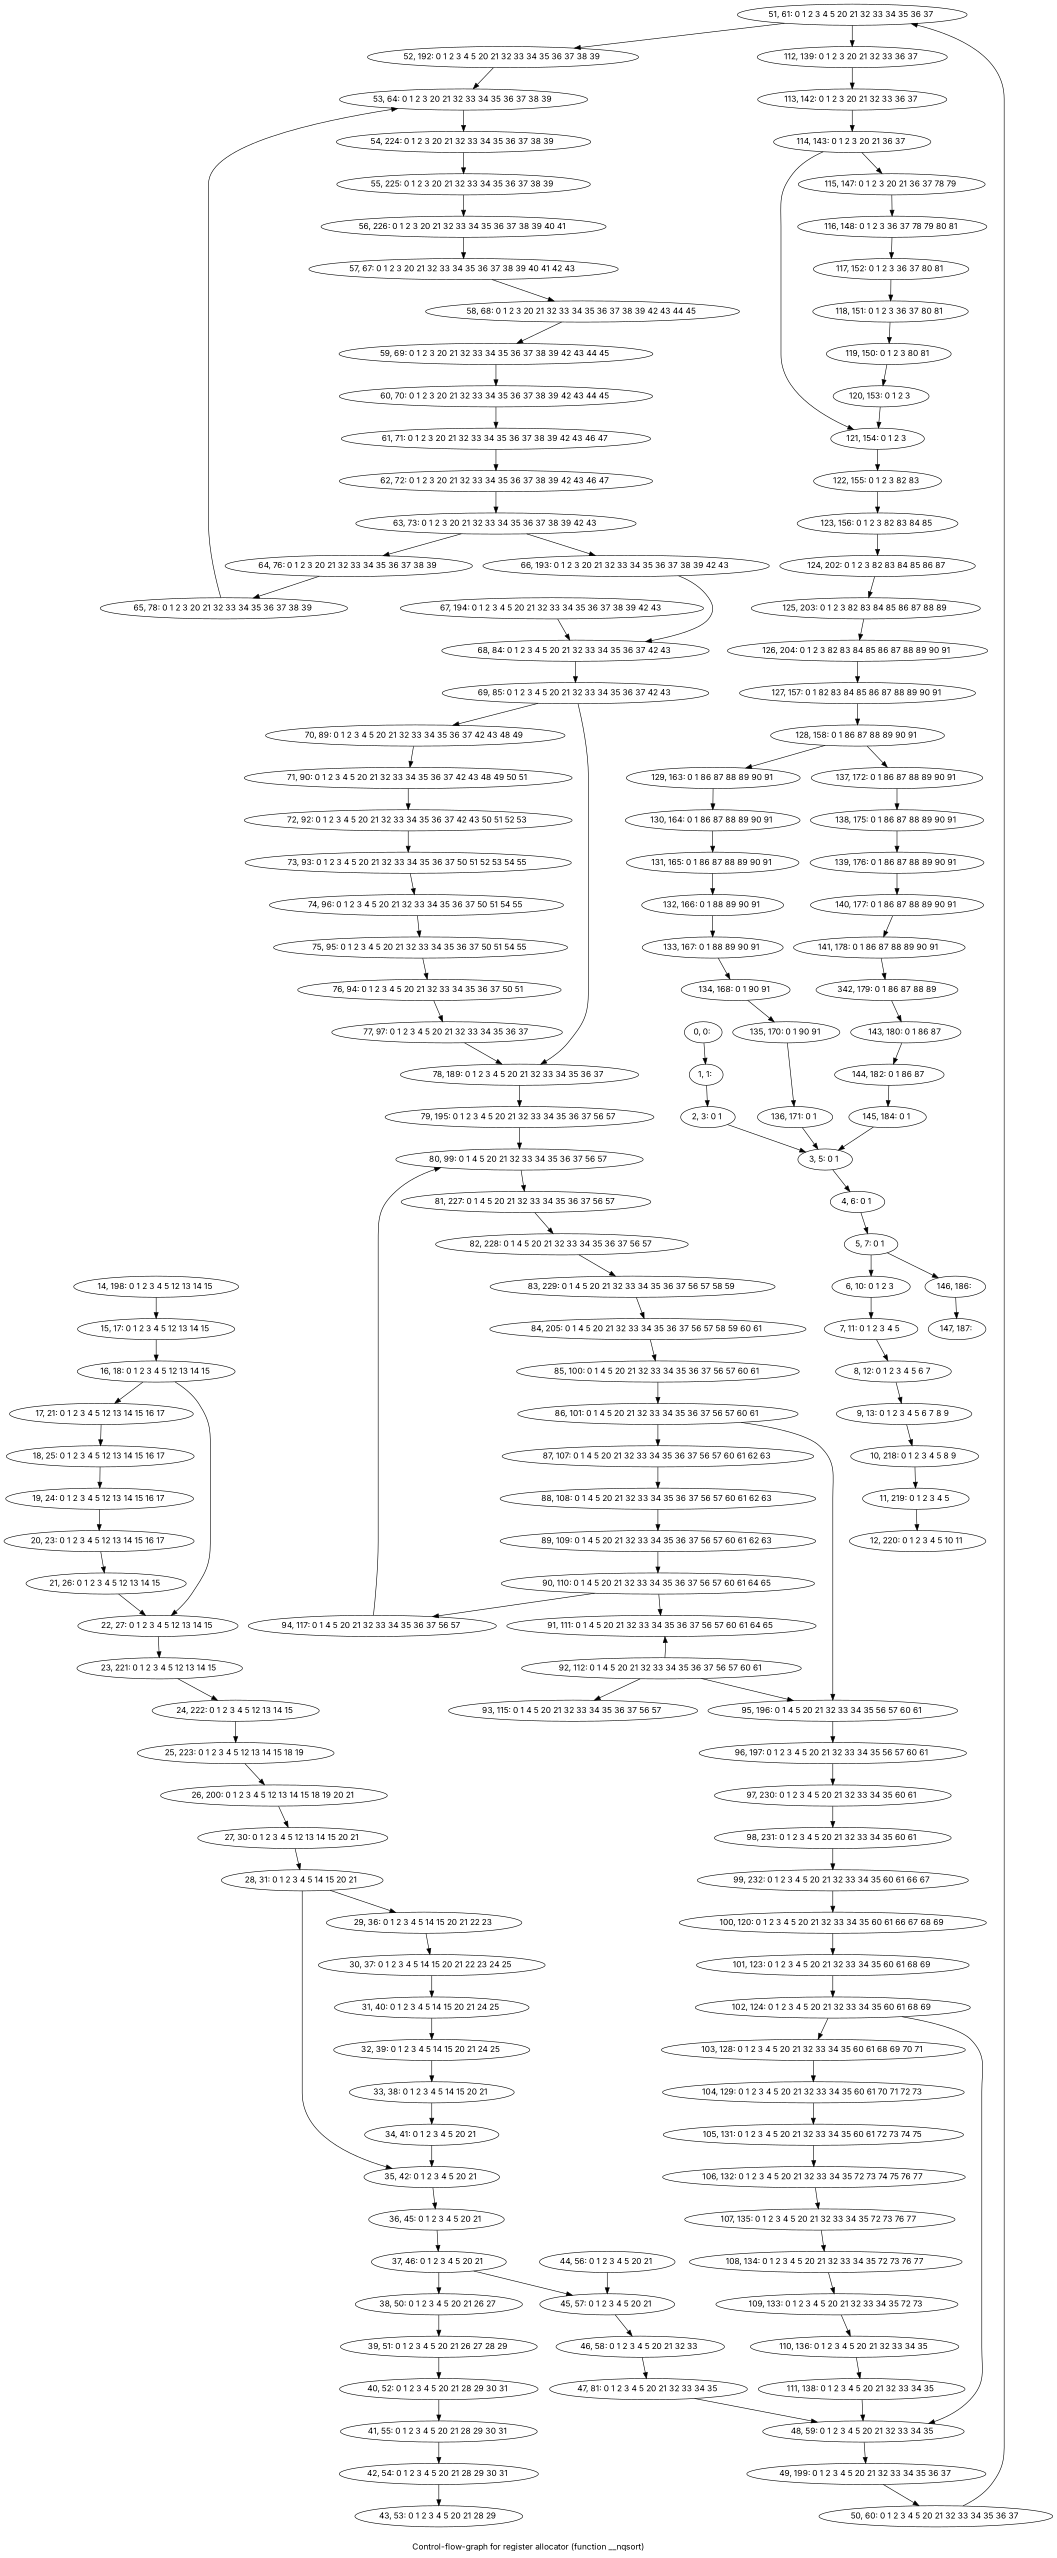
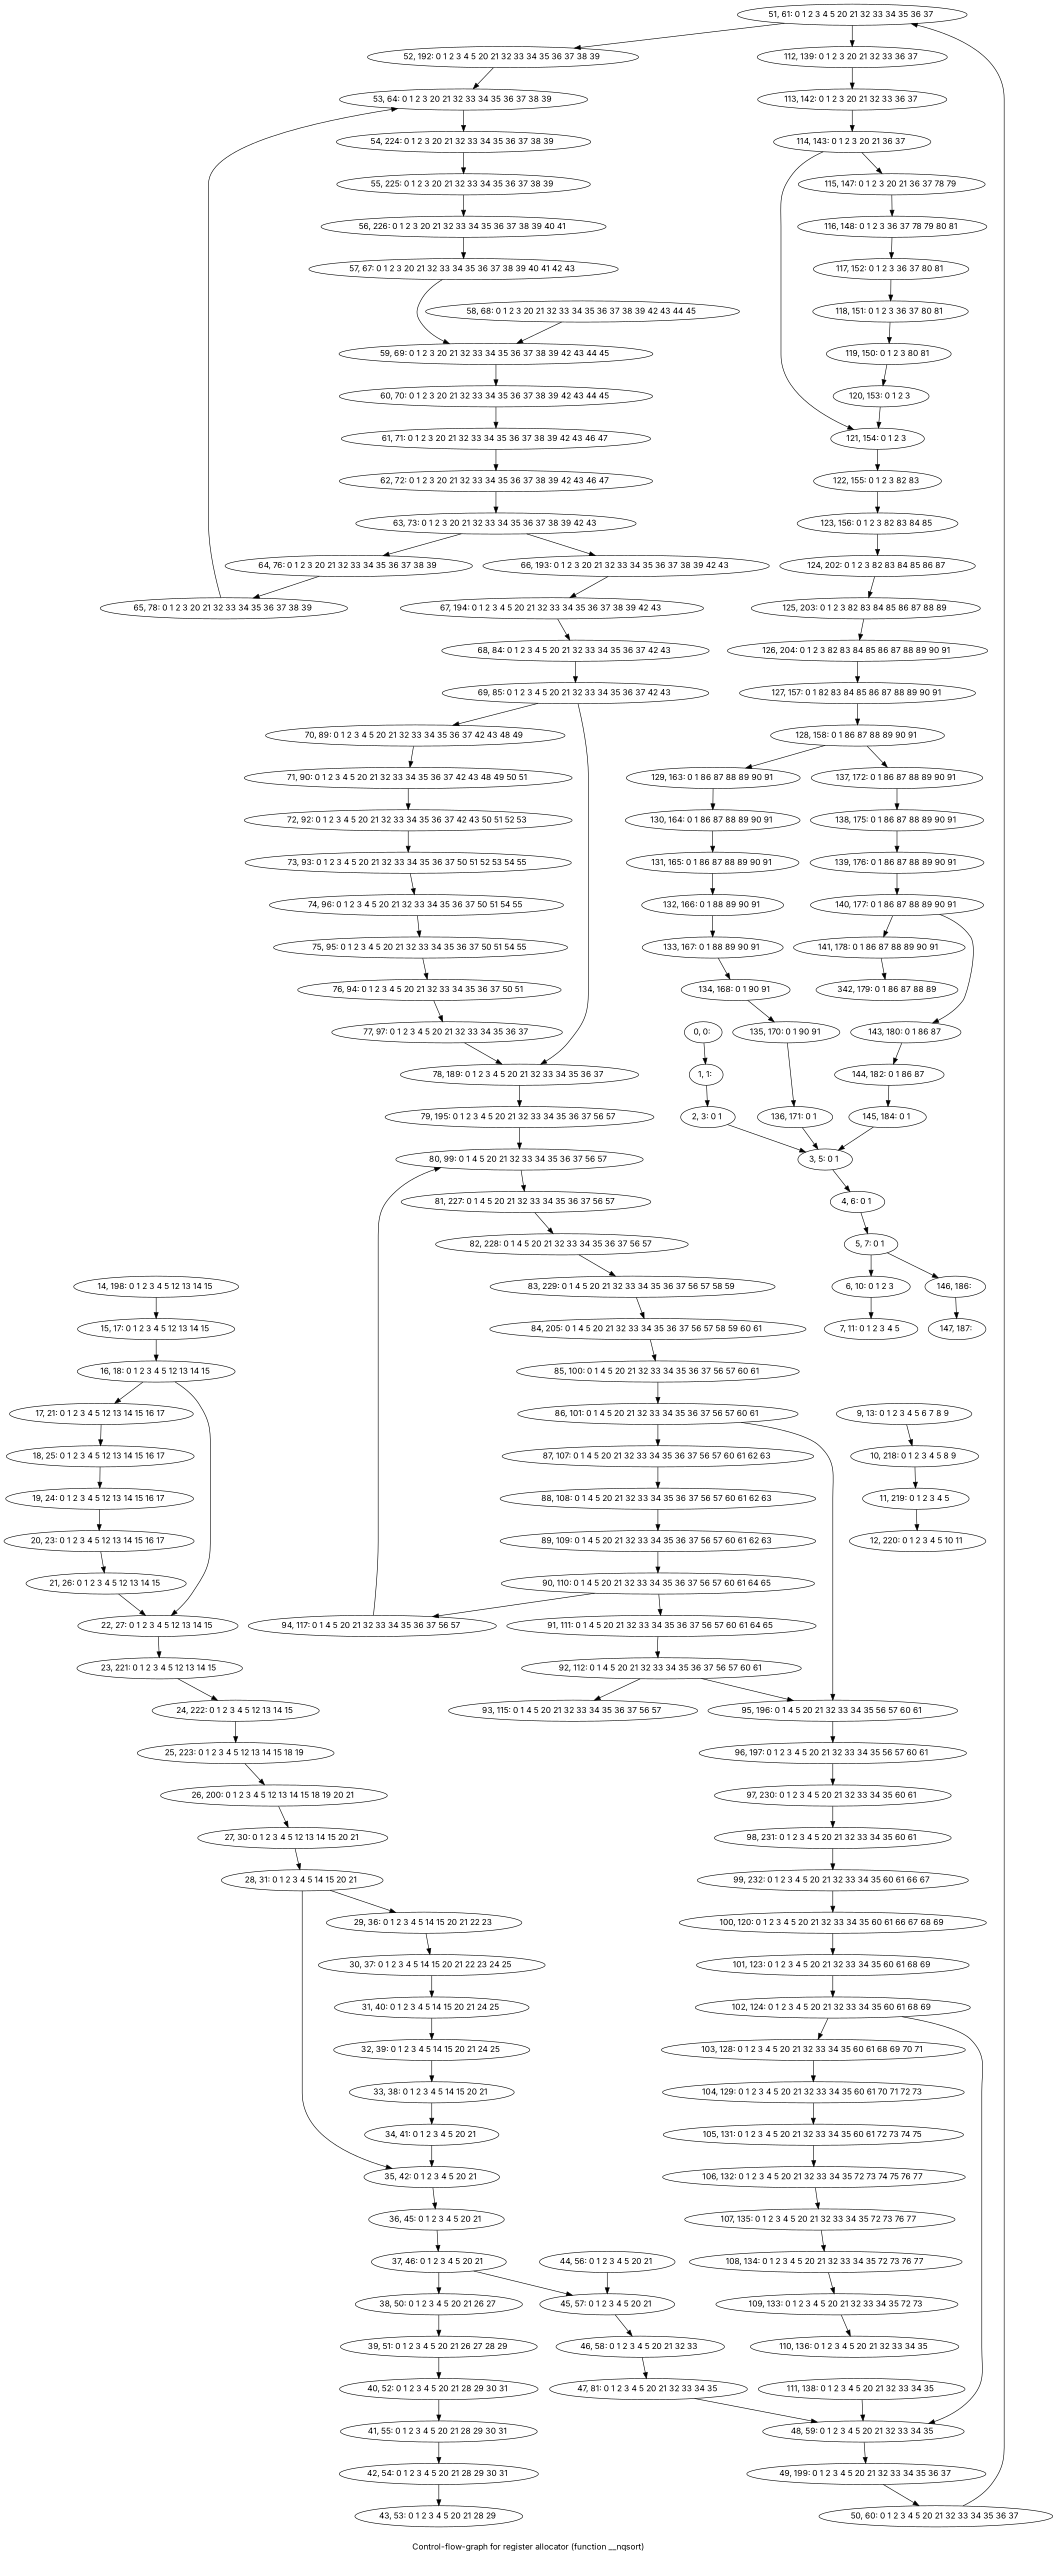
(520, 289) -> (417, 311)
(708, 619) -> (592, 586)
(895, 1008) -> (972, 966)
(893, 1372) -> none
(665, 1650) -> (657, 1644)
(858, 2365) -> none
